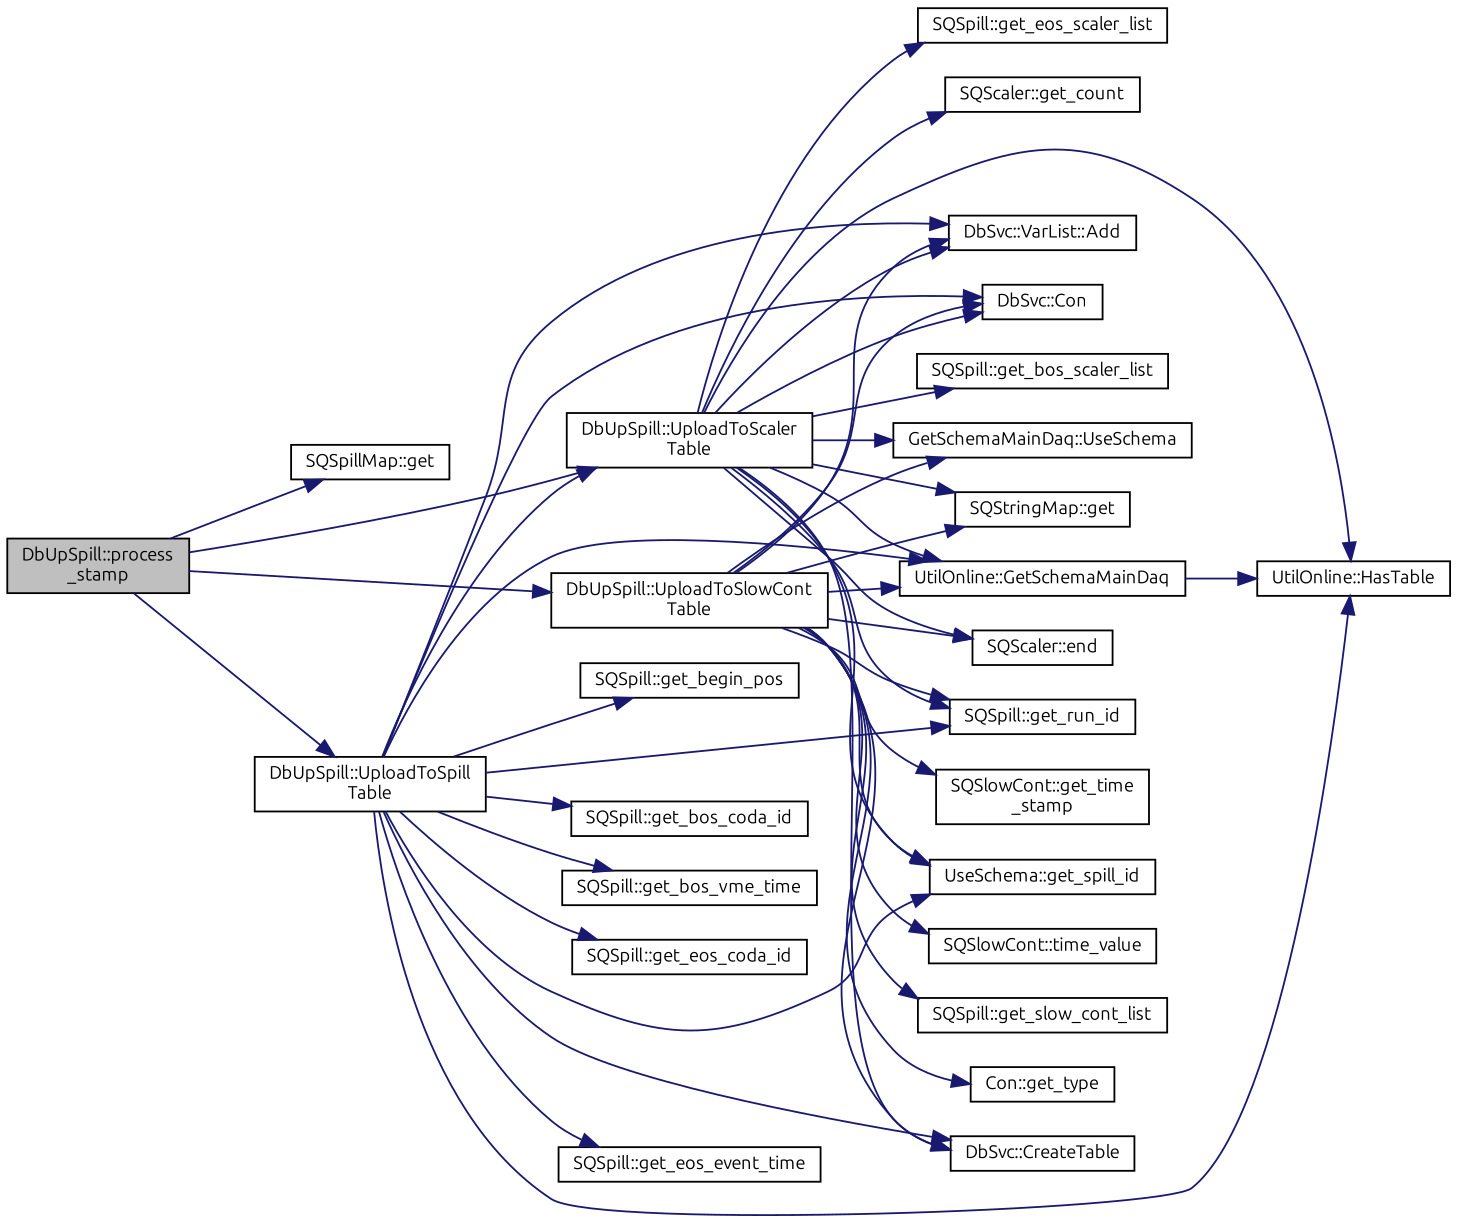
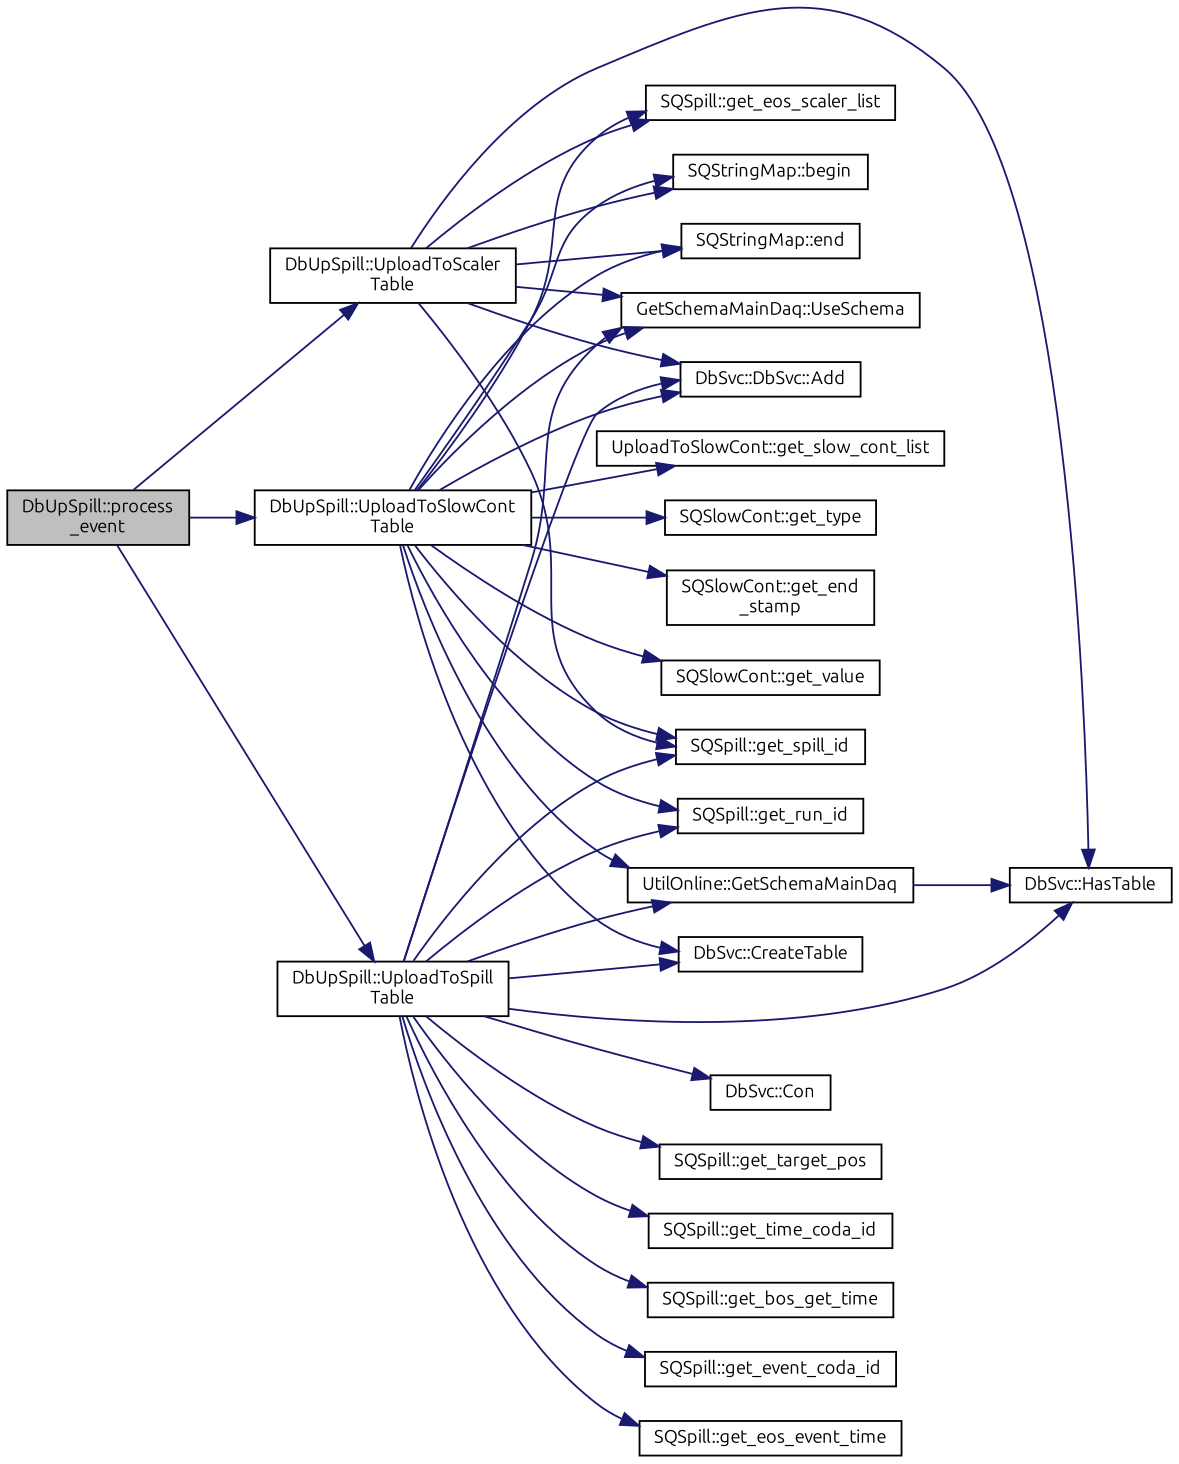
(1043, 95) -> none
(1043, 233) -> (771, 379)
(842, 358) -> none
(866, 371) -> (552, 241)
(1043, 371) -> none
(370, 462) -> none
(1043, 509) -> (771, 172)
(849, 510) -> none
(98, 566) -> (98, 518)
(1354, 579) -> (1091, 885)
(461, 602) -> (505, 645)
(1043, 648) -> (771, 241)
(866, 649) -> none
(690, 680) -> (771, 1162)
(1043, 797) -> (771, 598)
(852, 801) -> none
(690, 819) -> (771, 1231)
(1043, 877) -> (771, 747)
(690, 888) -> (771, 1300)
(1043, 946) -> (771, 678)
(690, 957) -> (771, 1369)
(1043, 1015) -> (771, 448)
(1043, 1084) -> (771, 518)
